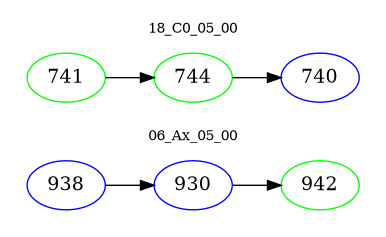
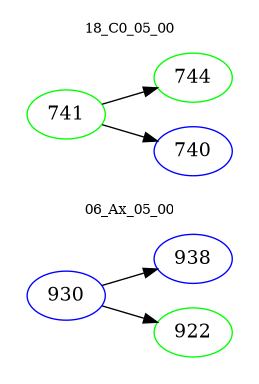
(250, 78) -> (123, 131)
(123, 185) -> (123, 279)
(320, 185) -> (193, 332)
